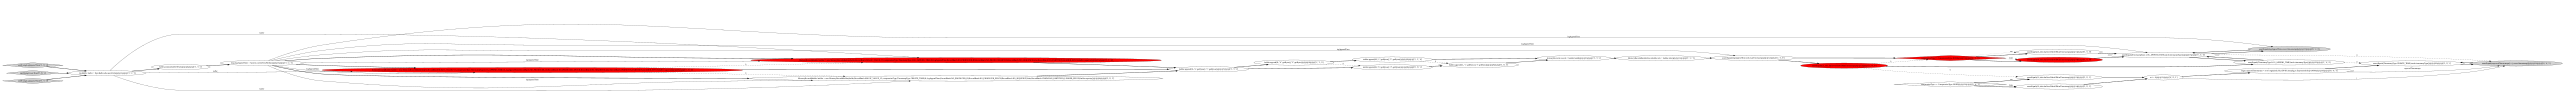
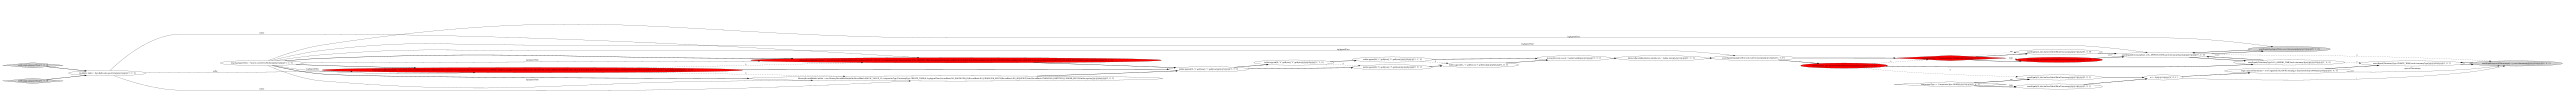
(181, 67) -> none
(33, 73) -> none
